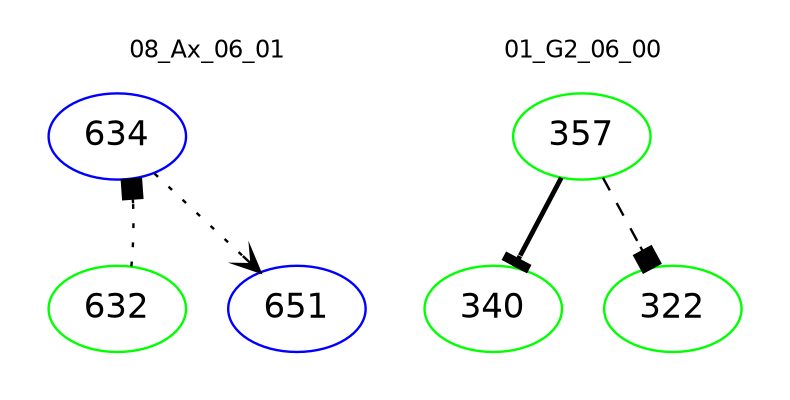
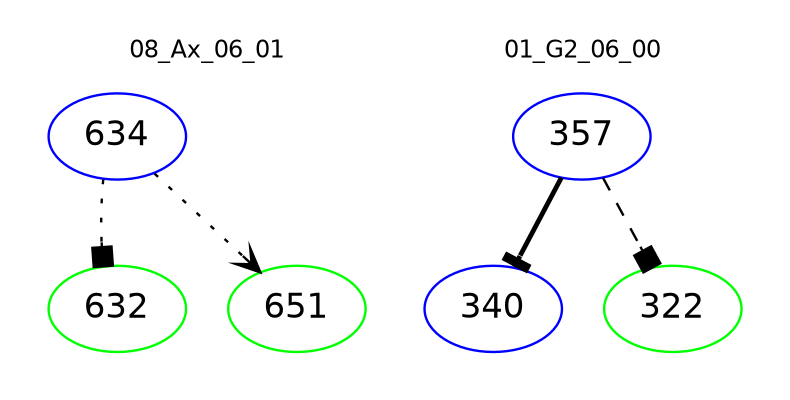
(582, 136) -> (582, 136)
(133, 235) -> (101, 211)
(297, 309) -> (297, 309)
(493, 309) -> (493, 309)
